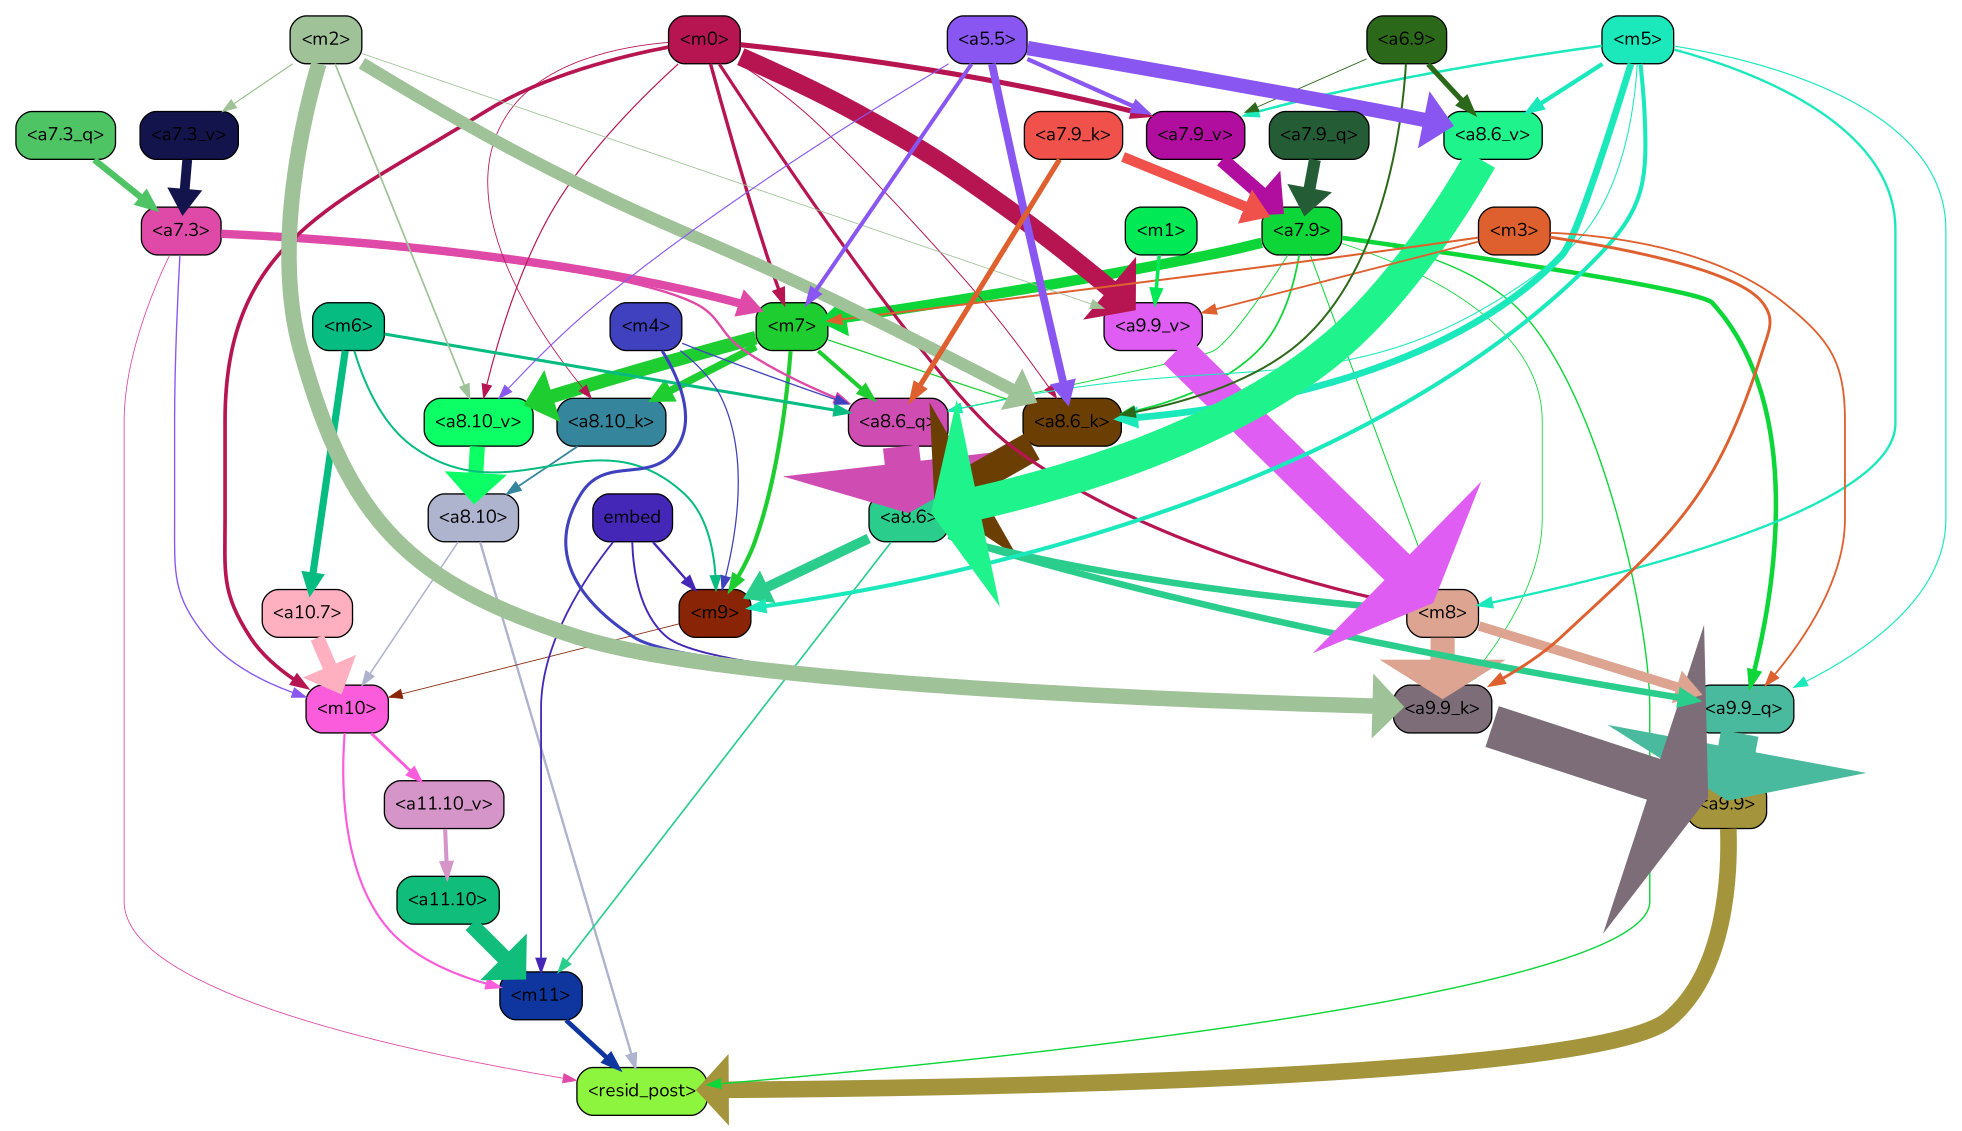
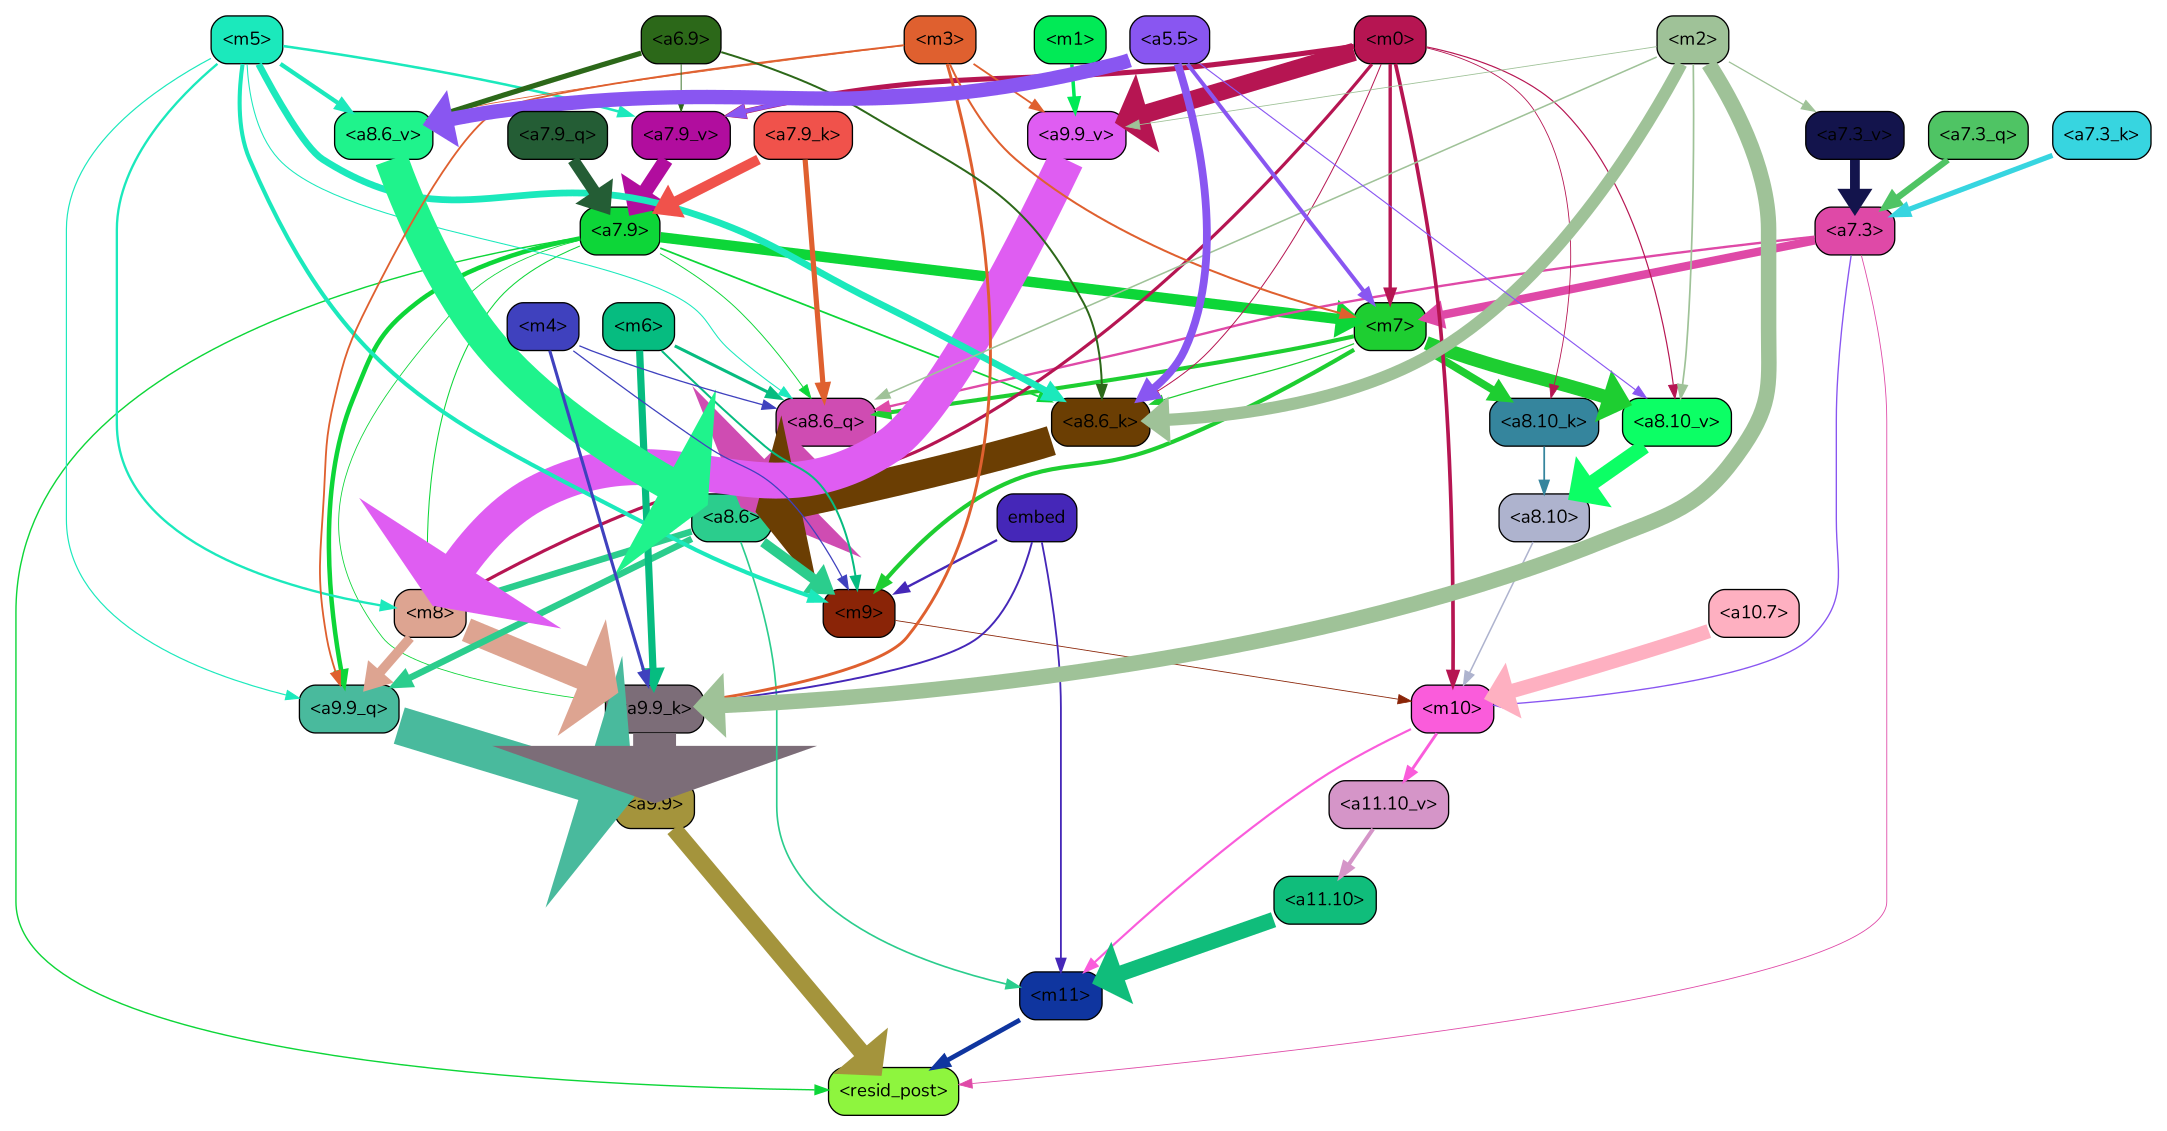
none -> (675, 75)
none -> (2102, 135)
none -> (1273, 225)
(329, 463) -> (646, 495)
(556, 798) -> none
